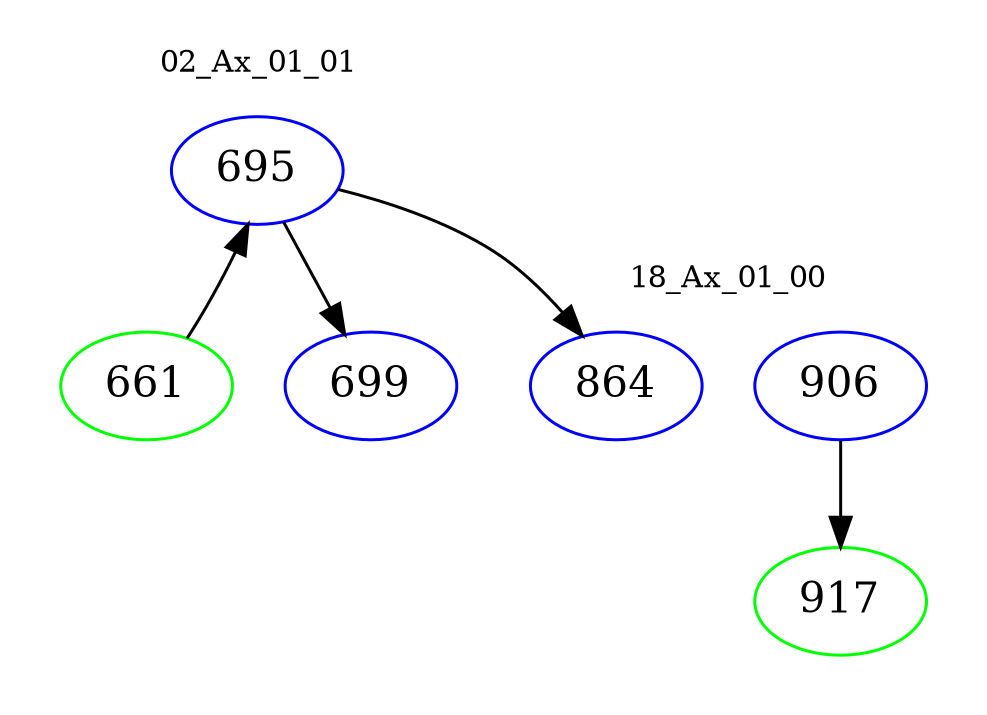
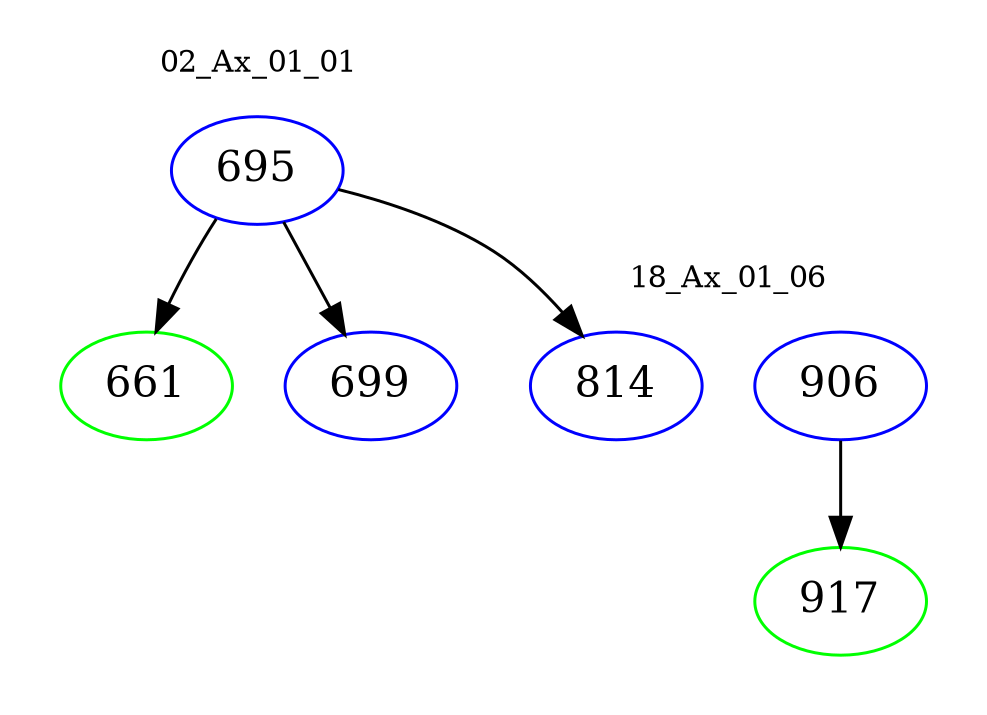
(728, 280) -> (728, 280)
(212, 296) -> (191, 261)
(616, 386) -> (616, 386)
